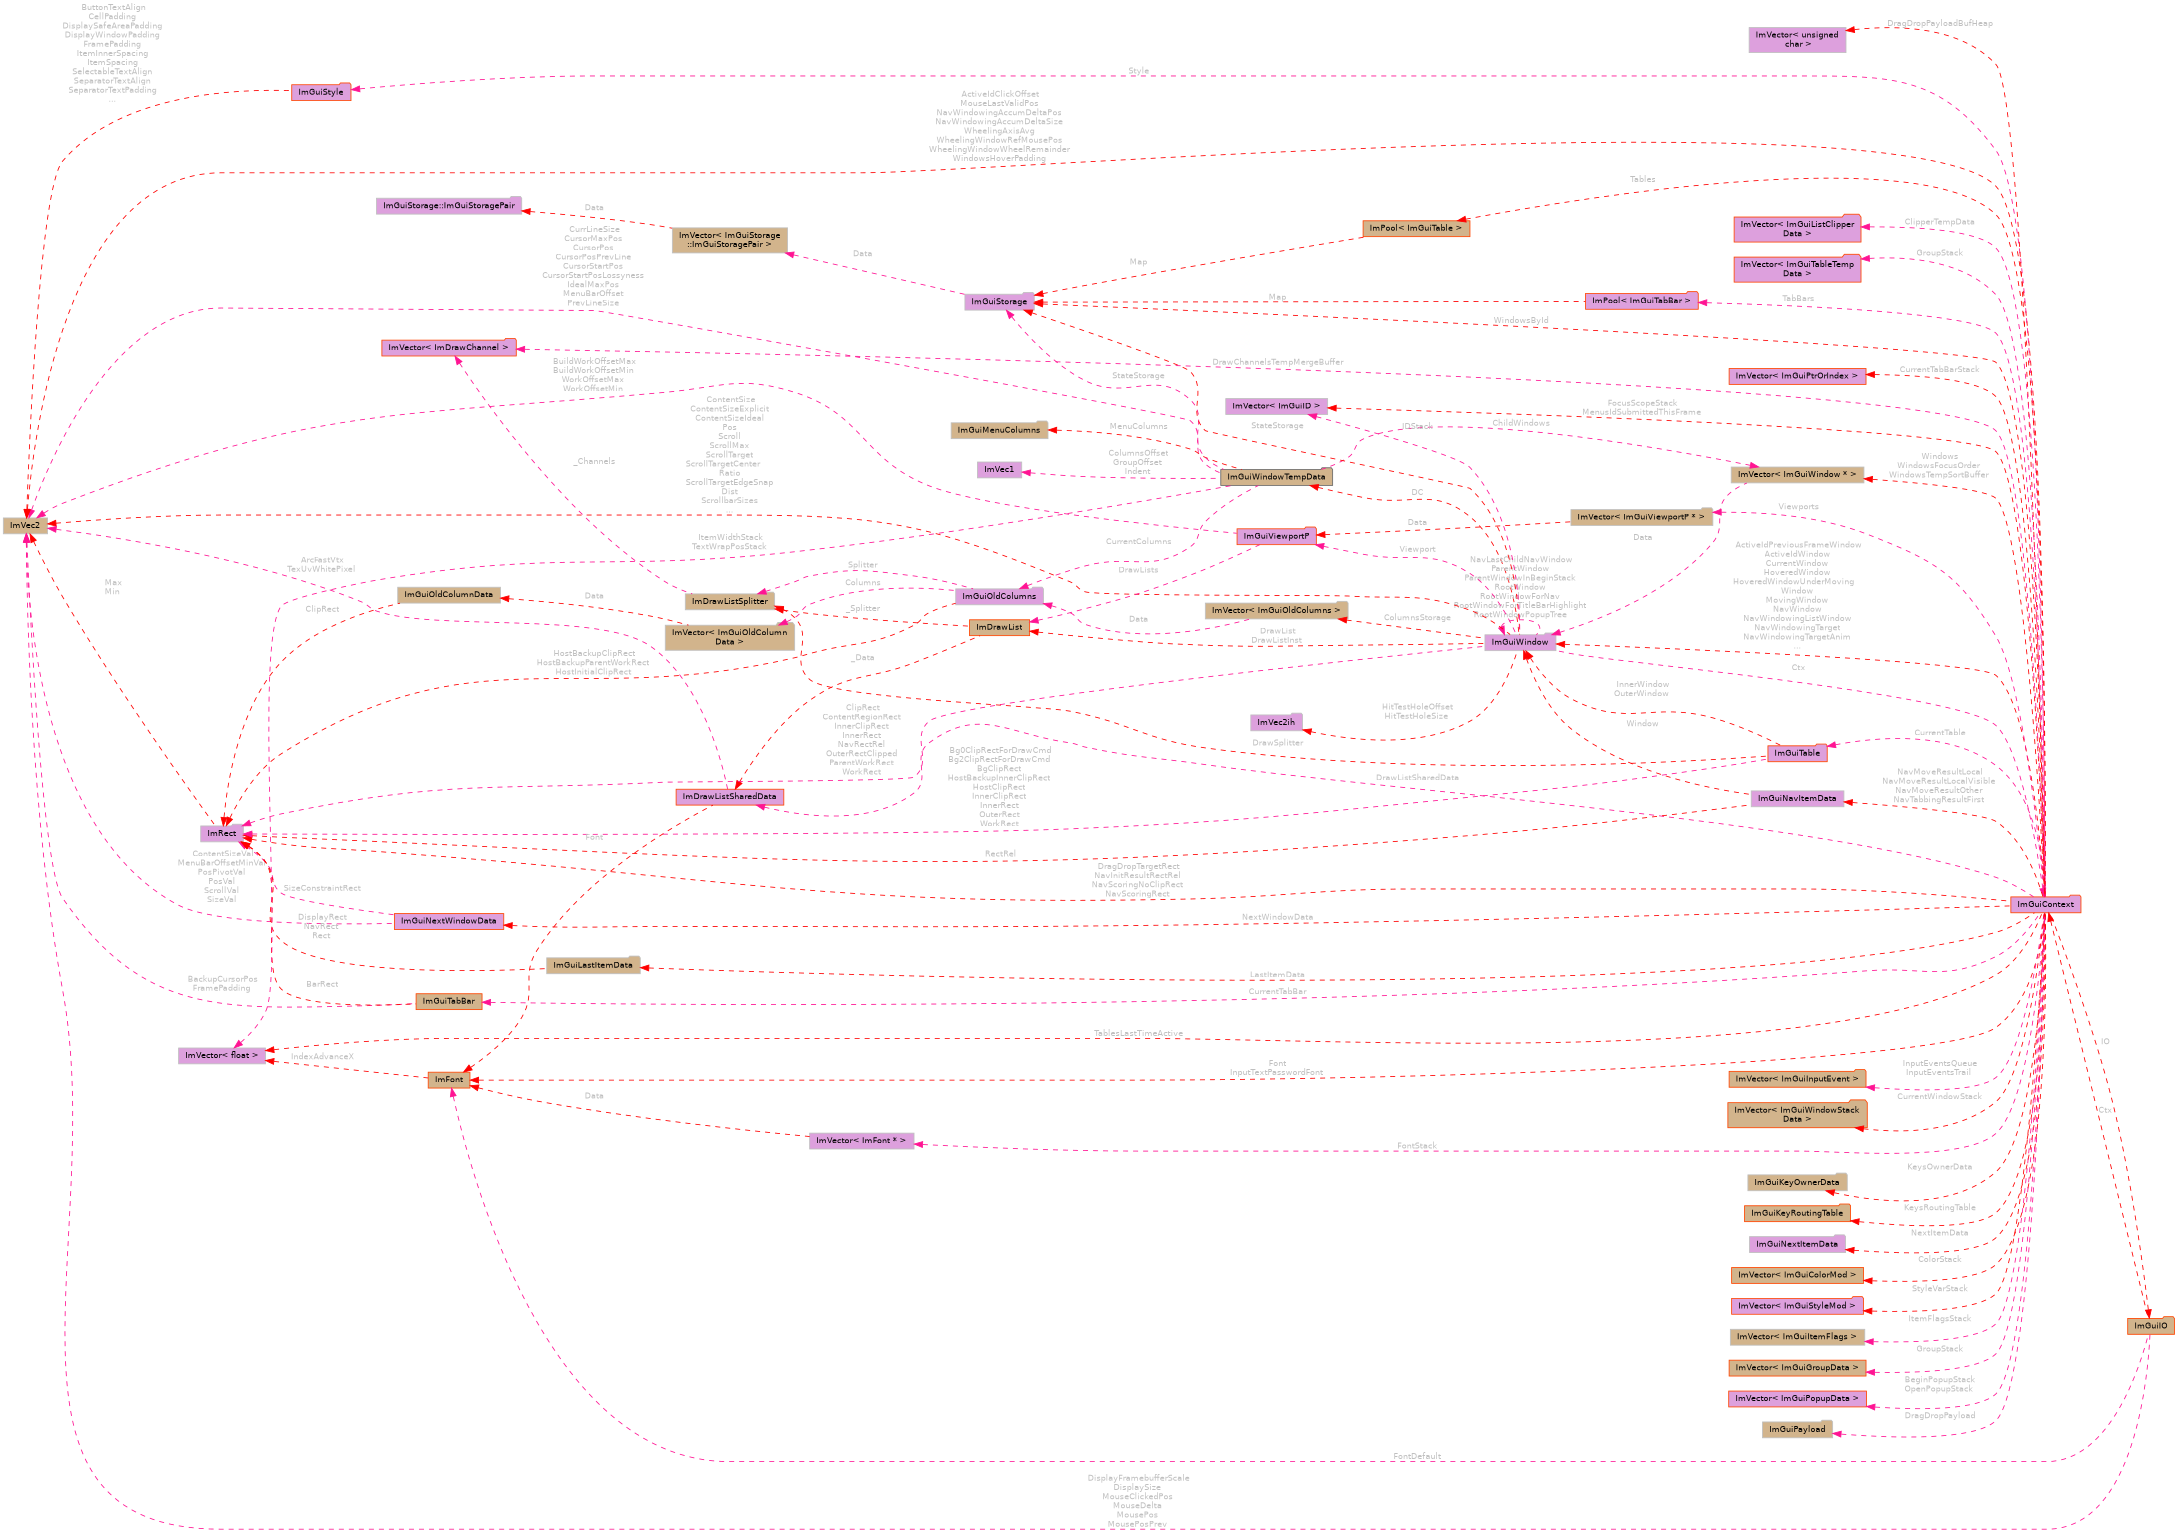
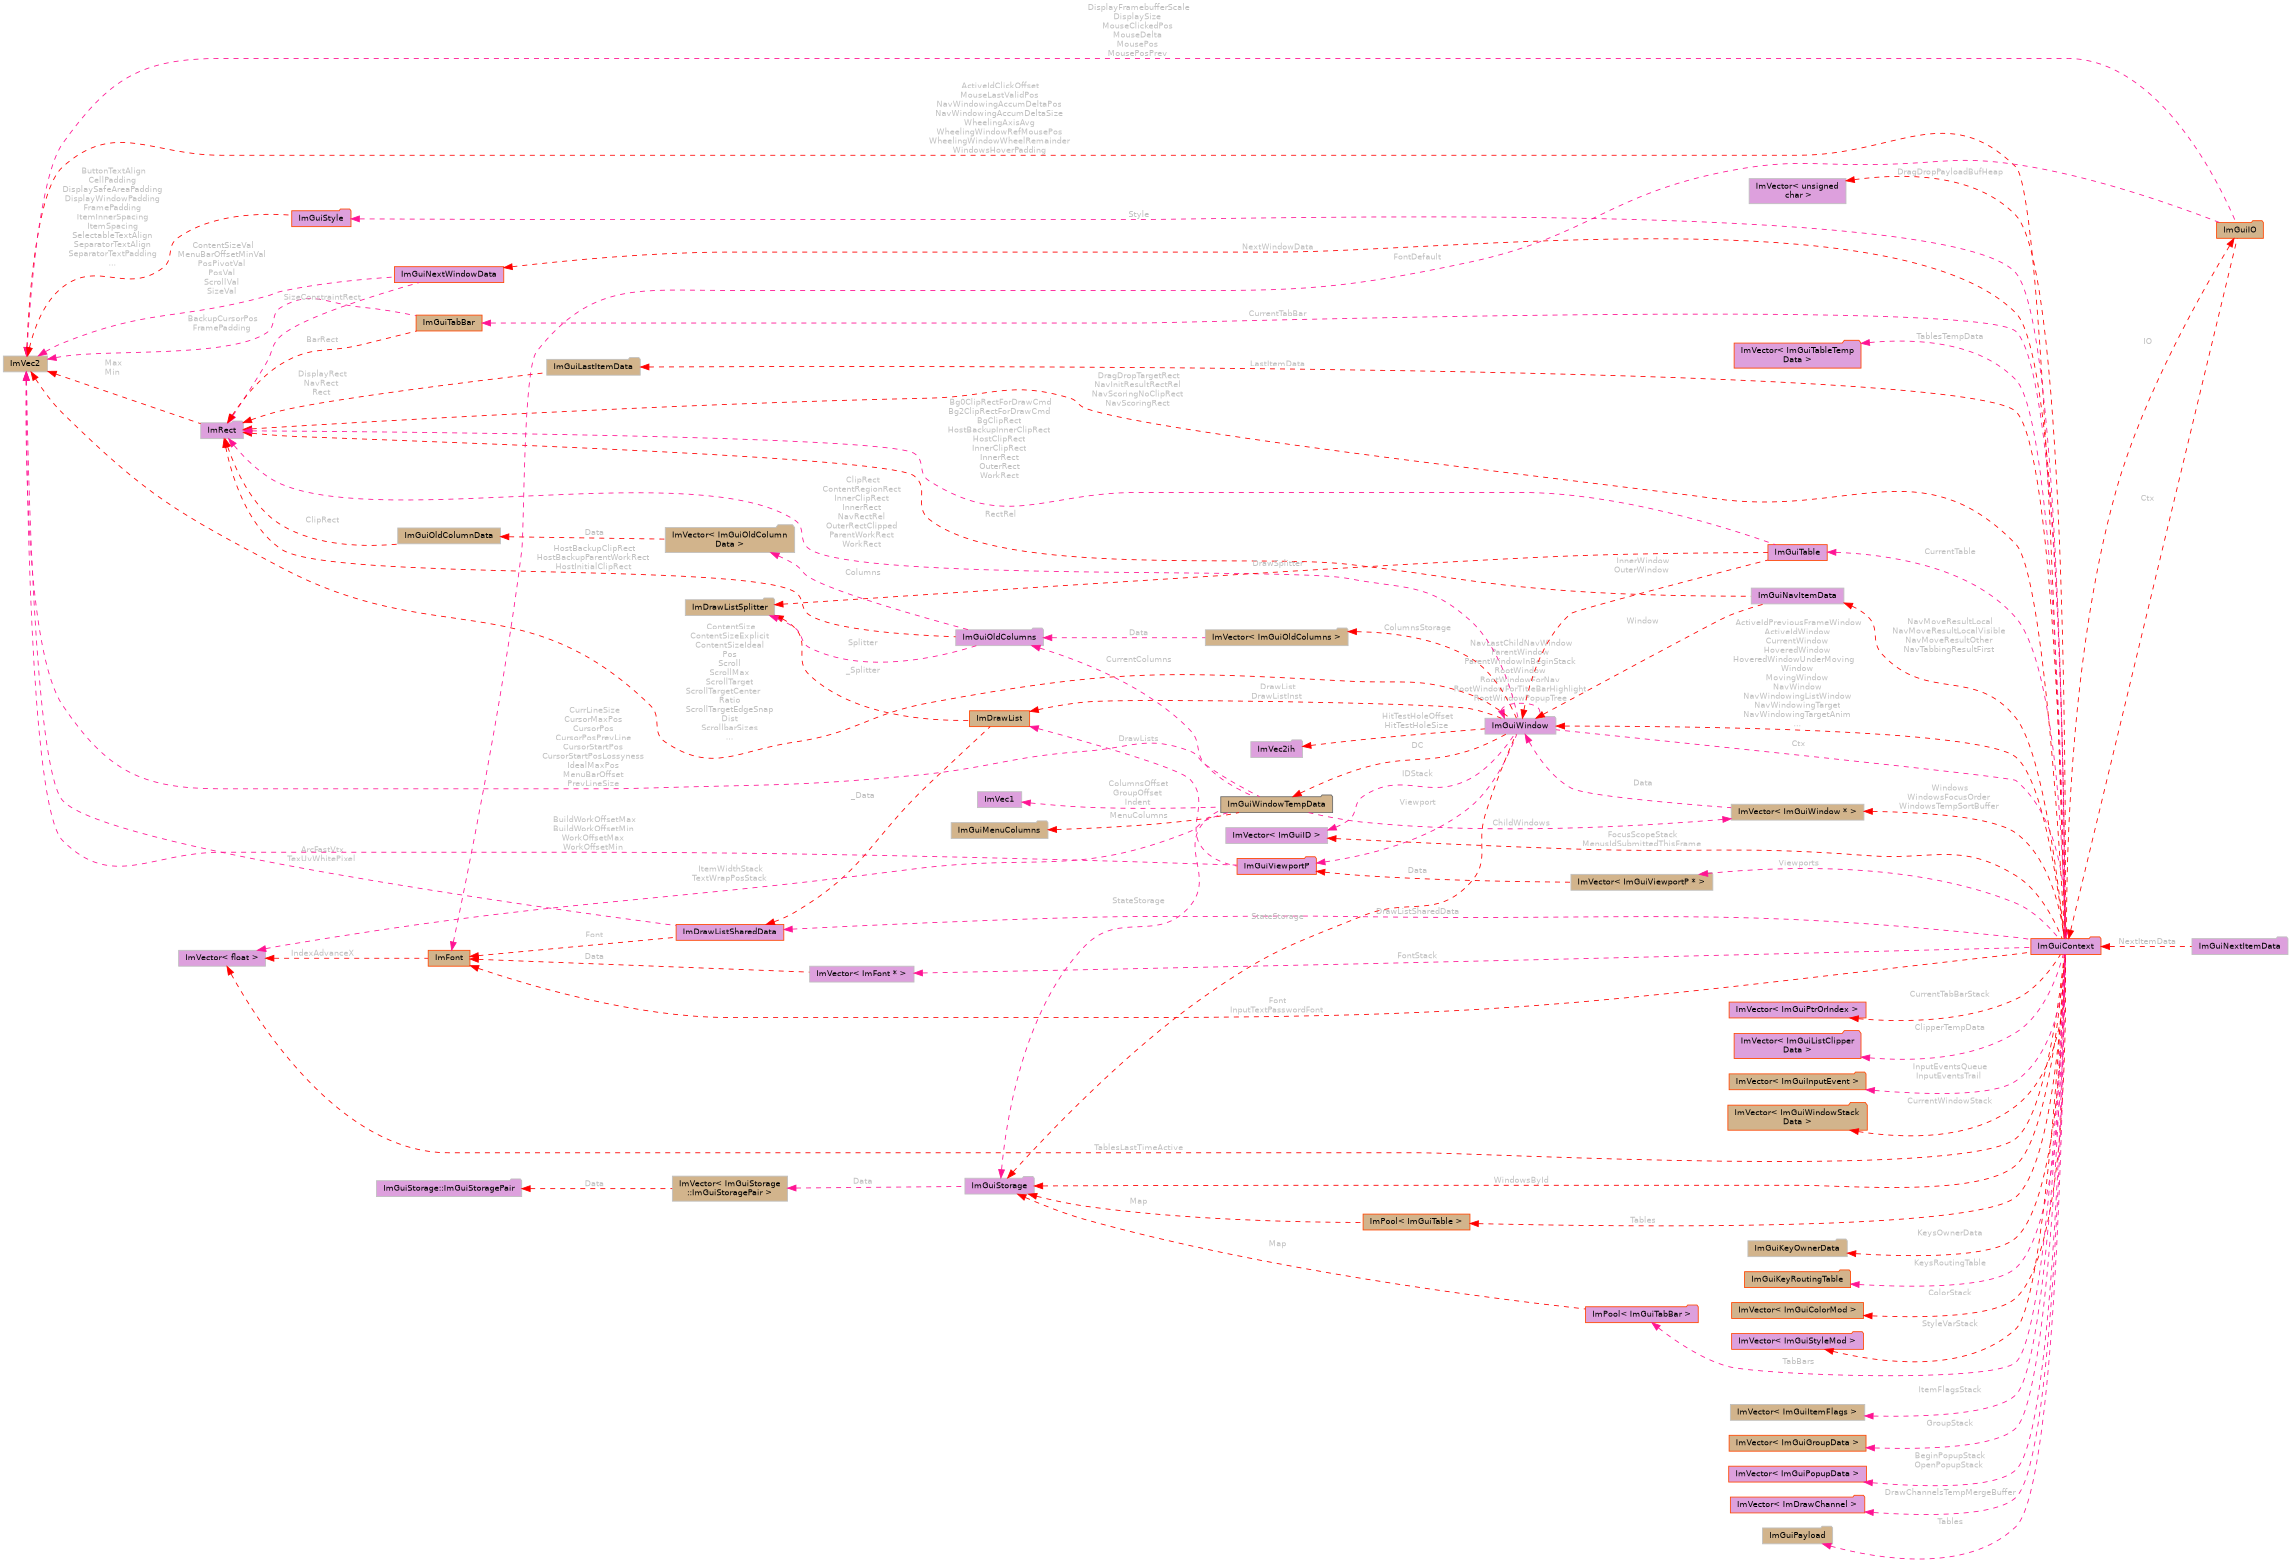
(1939, 253) -> (1949, 337)
(562, 493) -> none
(1798, 754) -> (1798, 553)
(2015, 1178) -> (2033, 1240)
(2008, 1219) -> (2151, 947)
(1939, 1416) -> (1949, 1522)
